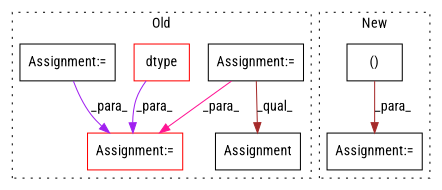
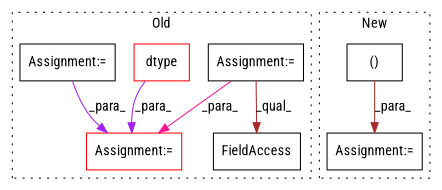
(258, 151) -> (257, 151)
